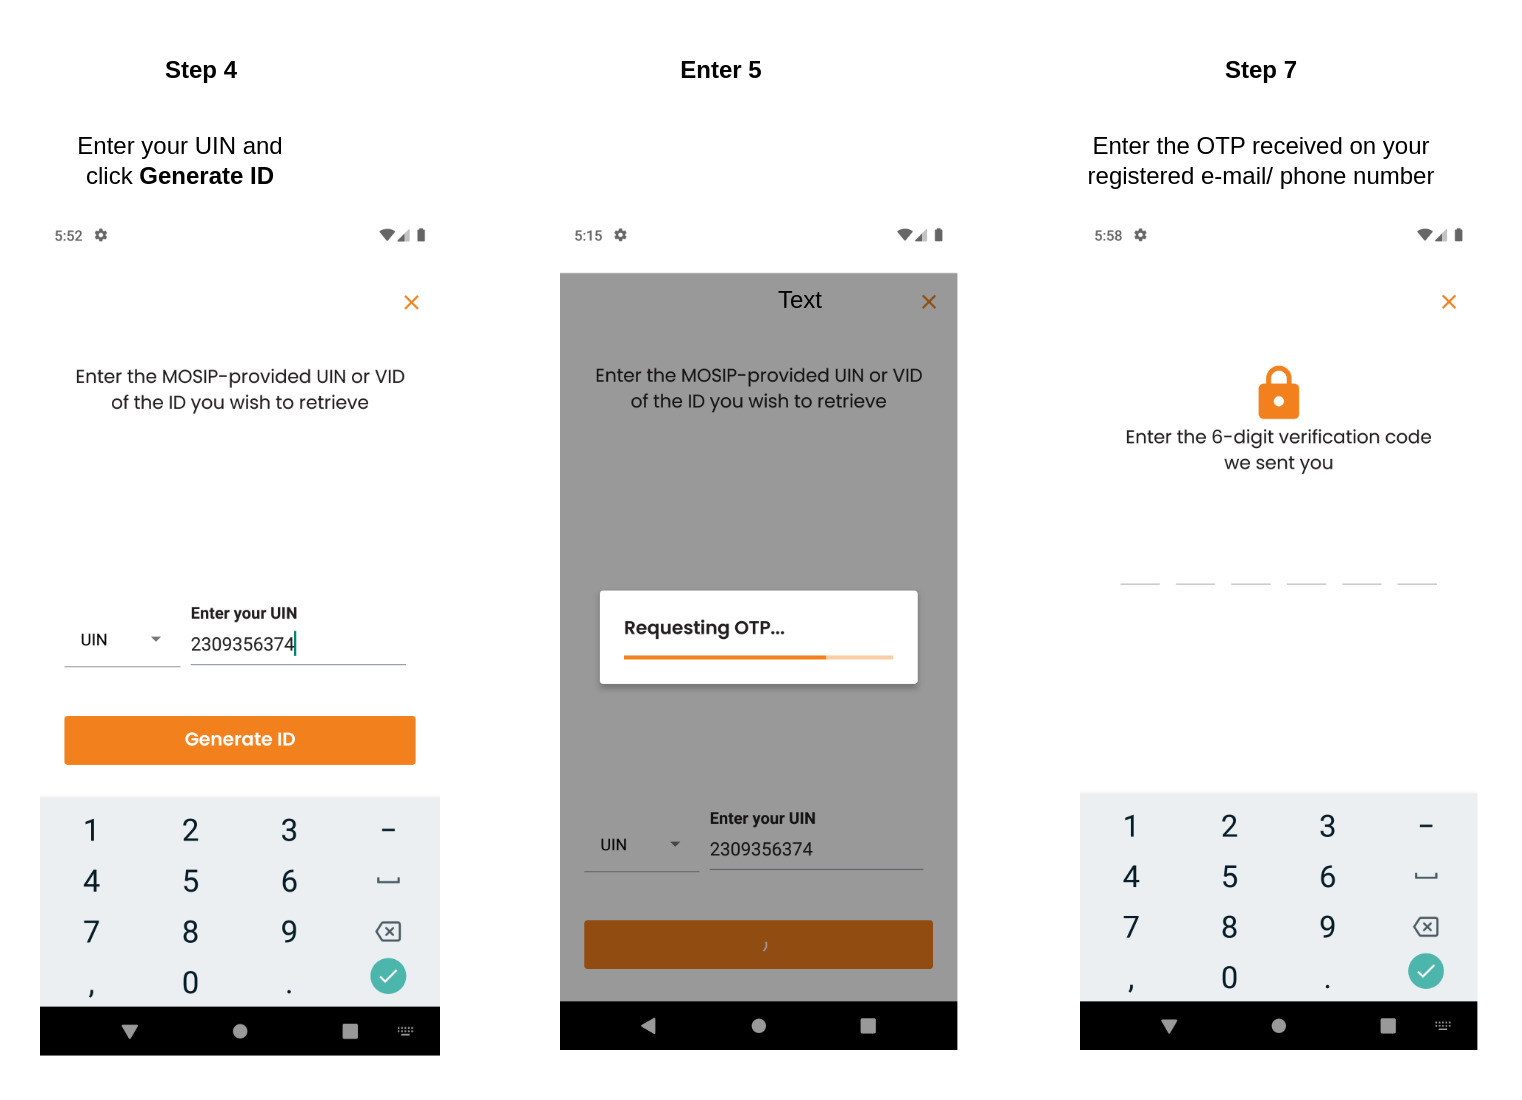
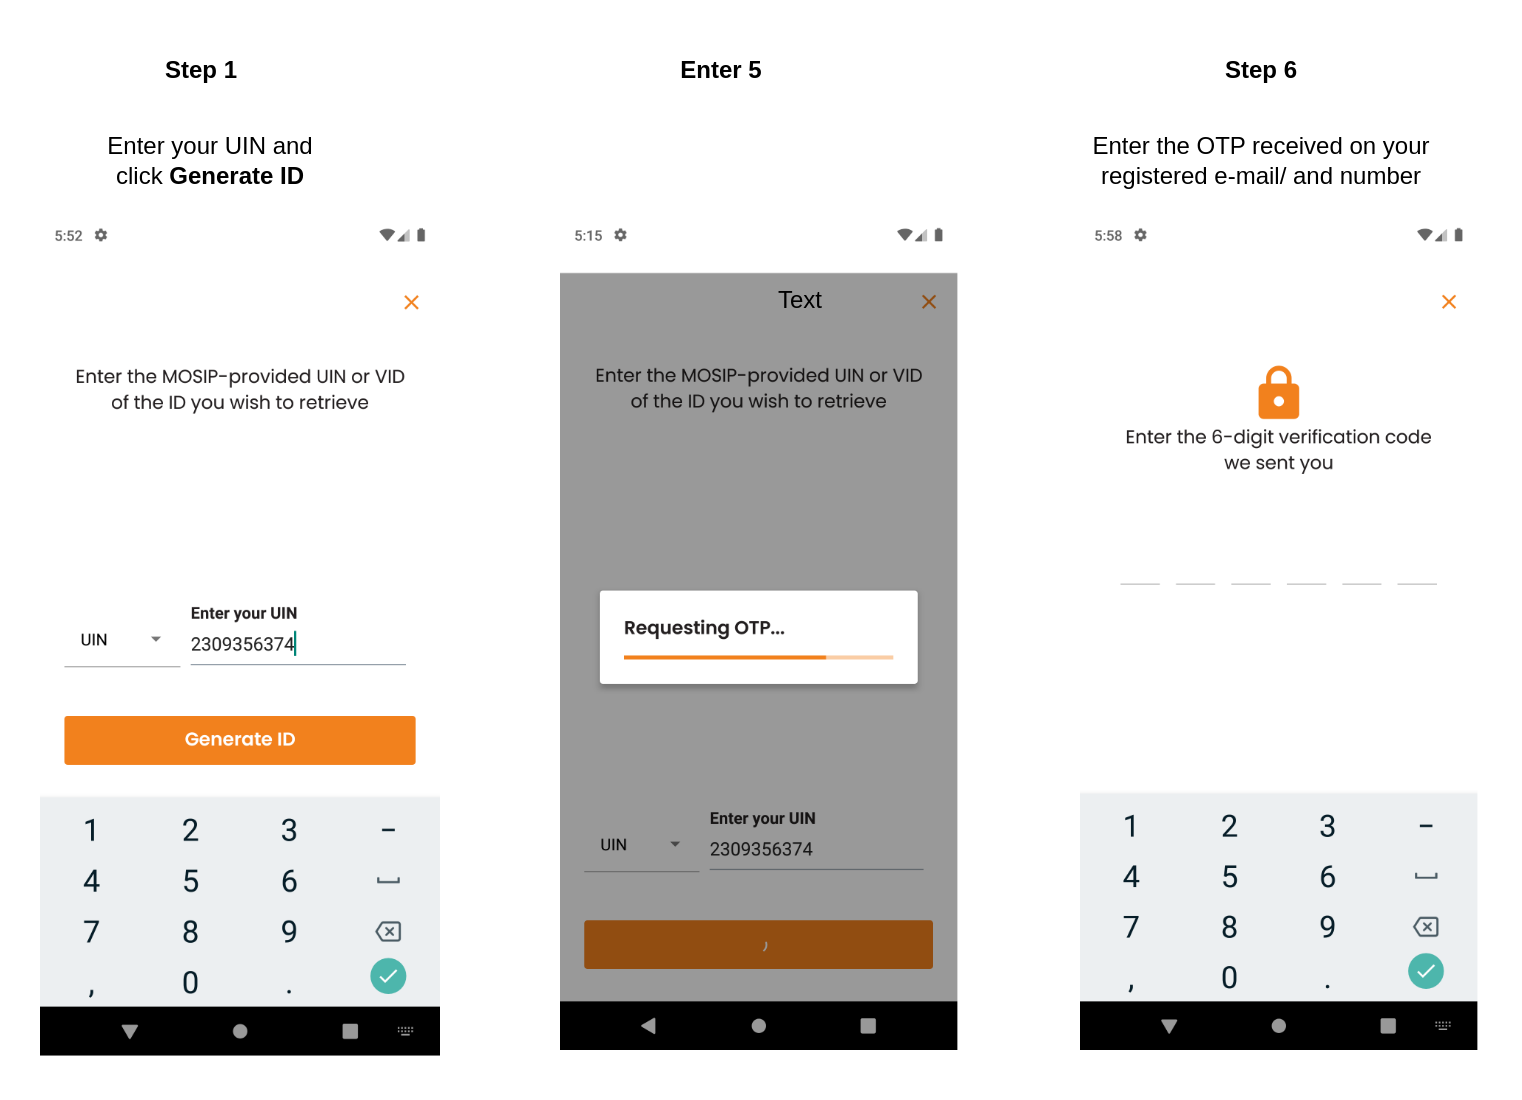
(202, 71) -> (202, 71)
(1262, 71) -> (1262, 71)
(181, 161) -> (211, 161)
(1262, 161) -> (1262, 161)
